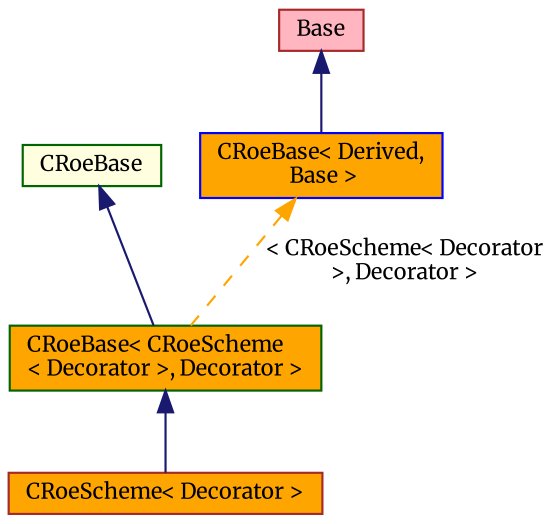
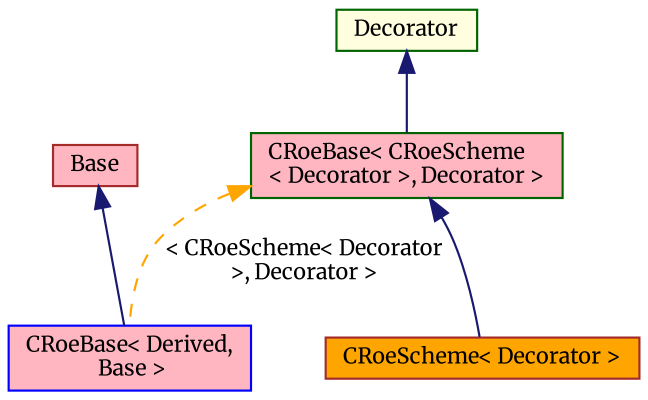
(92, 166) -> (407, 30)
(321, 166) -> (130, 358)
(236, 271) -> (157, 242)
(166, 358) -> (407, 166)
